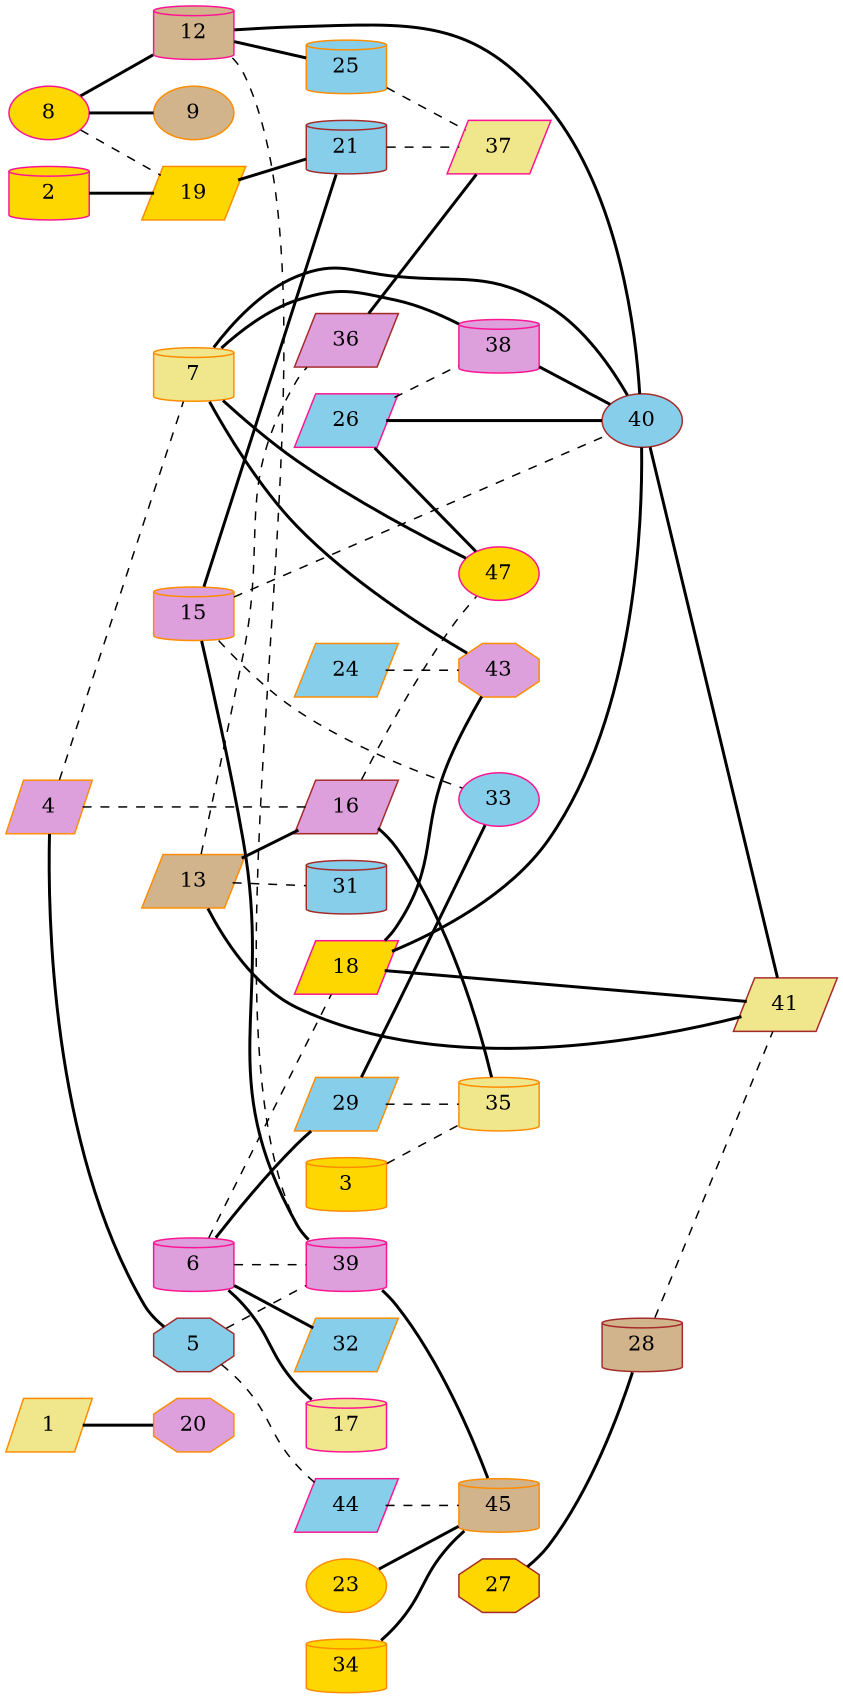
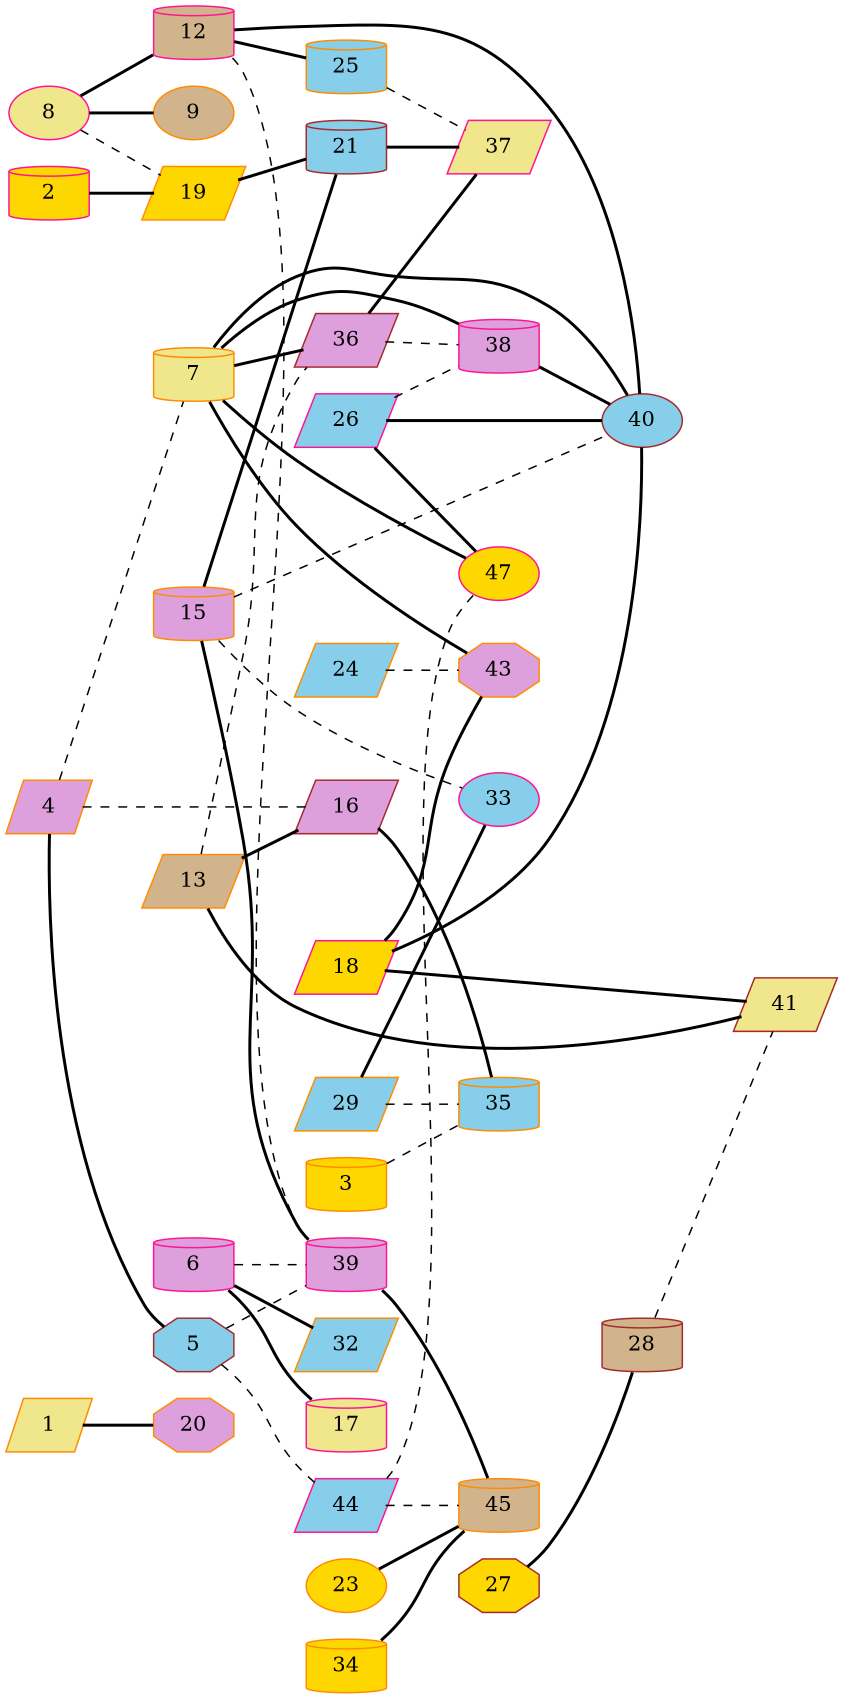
(49, 113) -> (49, 113)
(423, 147) -> (423, 147)
none -> (422, 343)
none -> (267, 358)
(414, 685) -> (428, 1058)
(714, 713) -> none
(346, 887) -> none
(276, 1104) -> none
(499, 1104) -> (499, 1104)
(261, 1182) -> none
